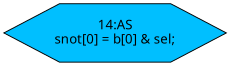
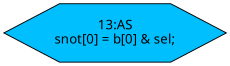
(115, 33) -> (115, 33)
